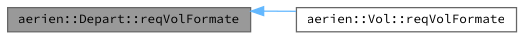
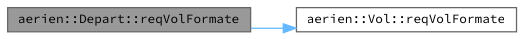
(280, 11) -> (267, 28)
